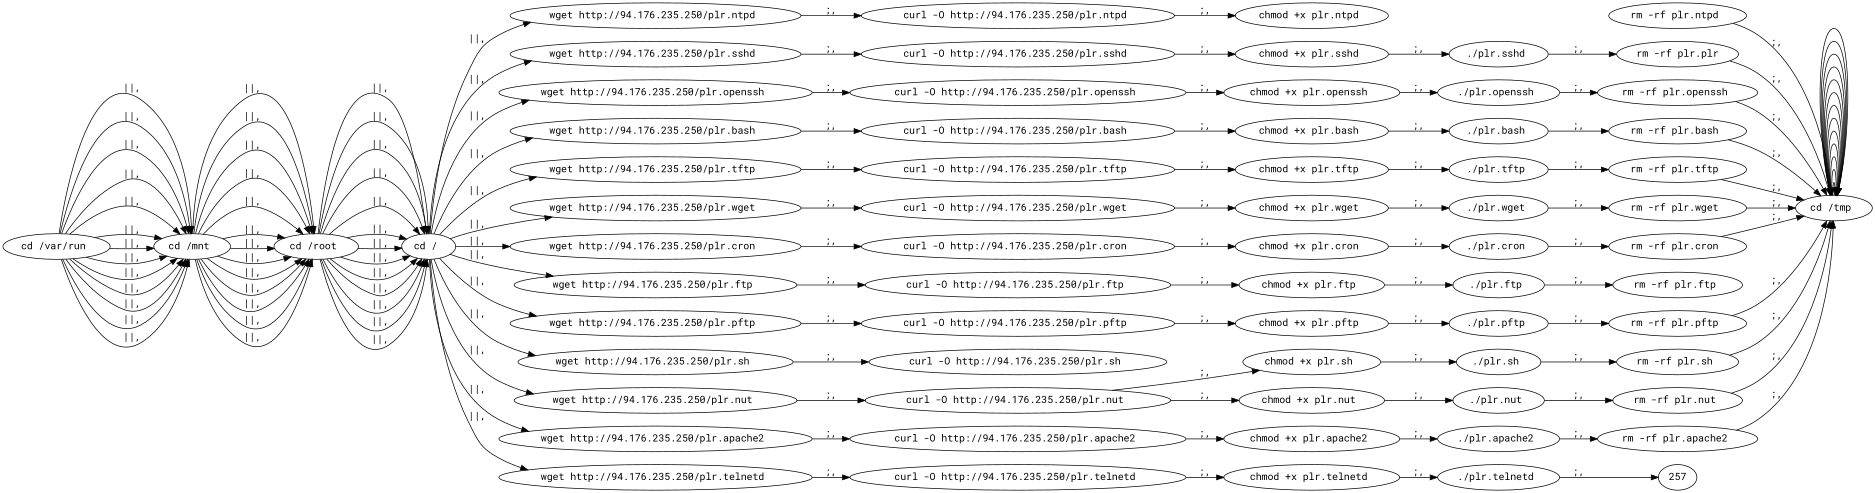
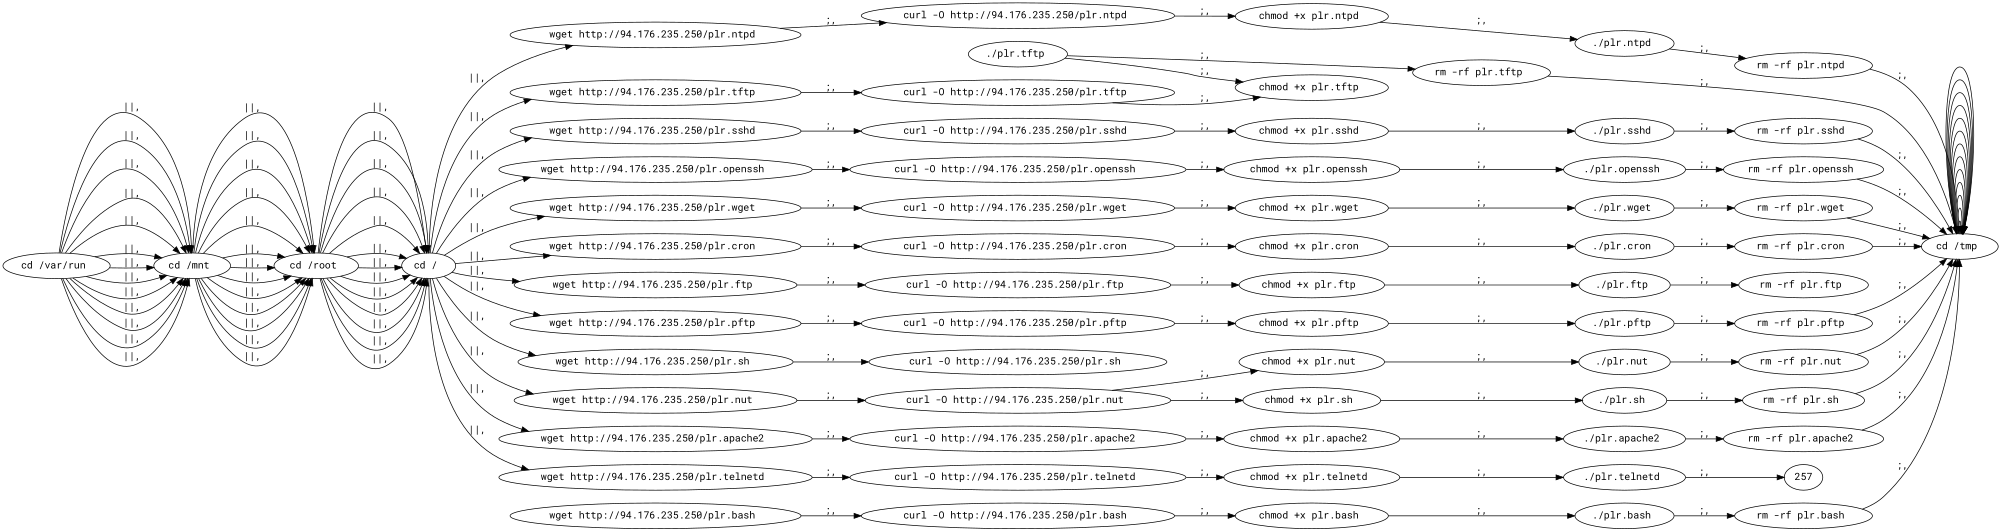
none -> (1624, 43)
(1678, 54) -> (1804, 131)
(1415, 170) -> (1151, 68)
(468, 175) -> none
